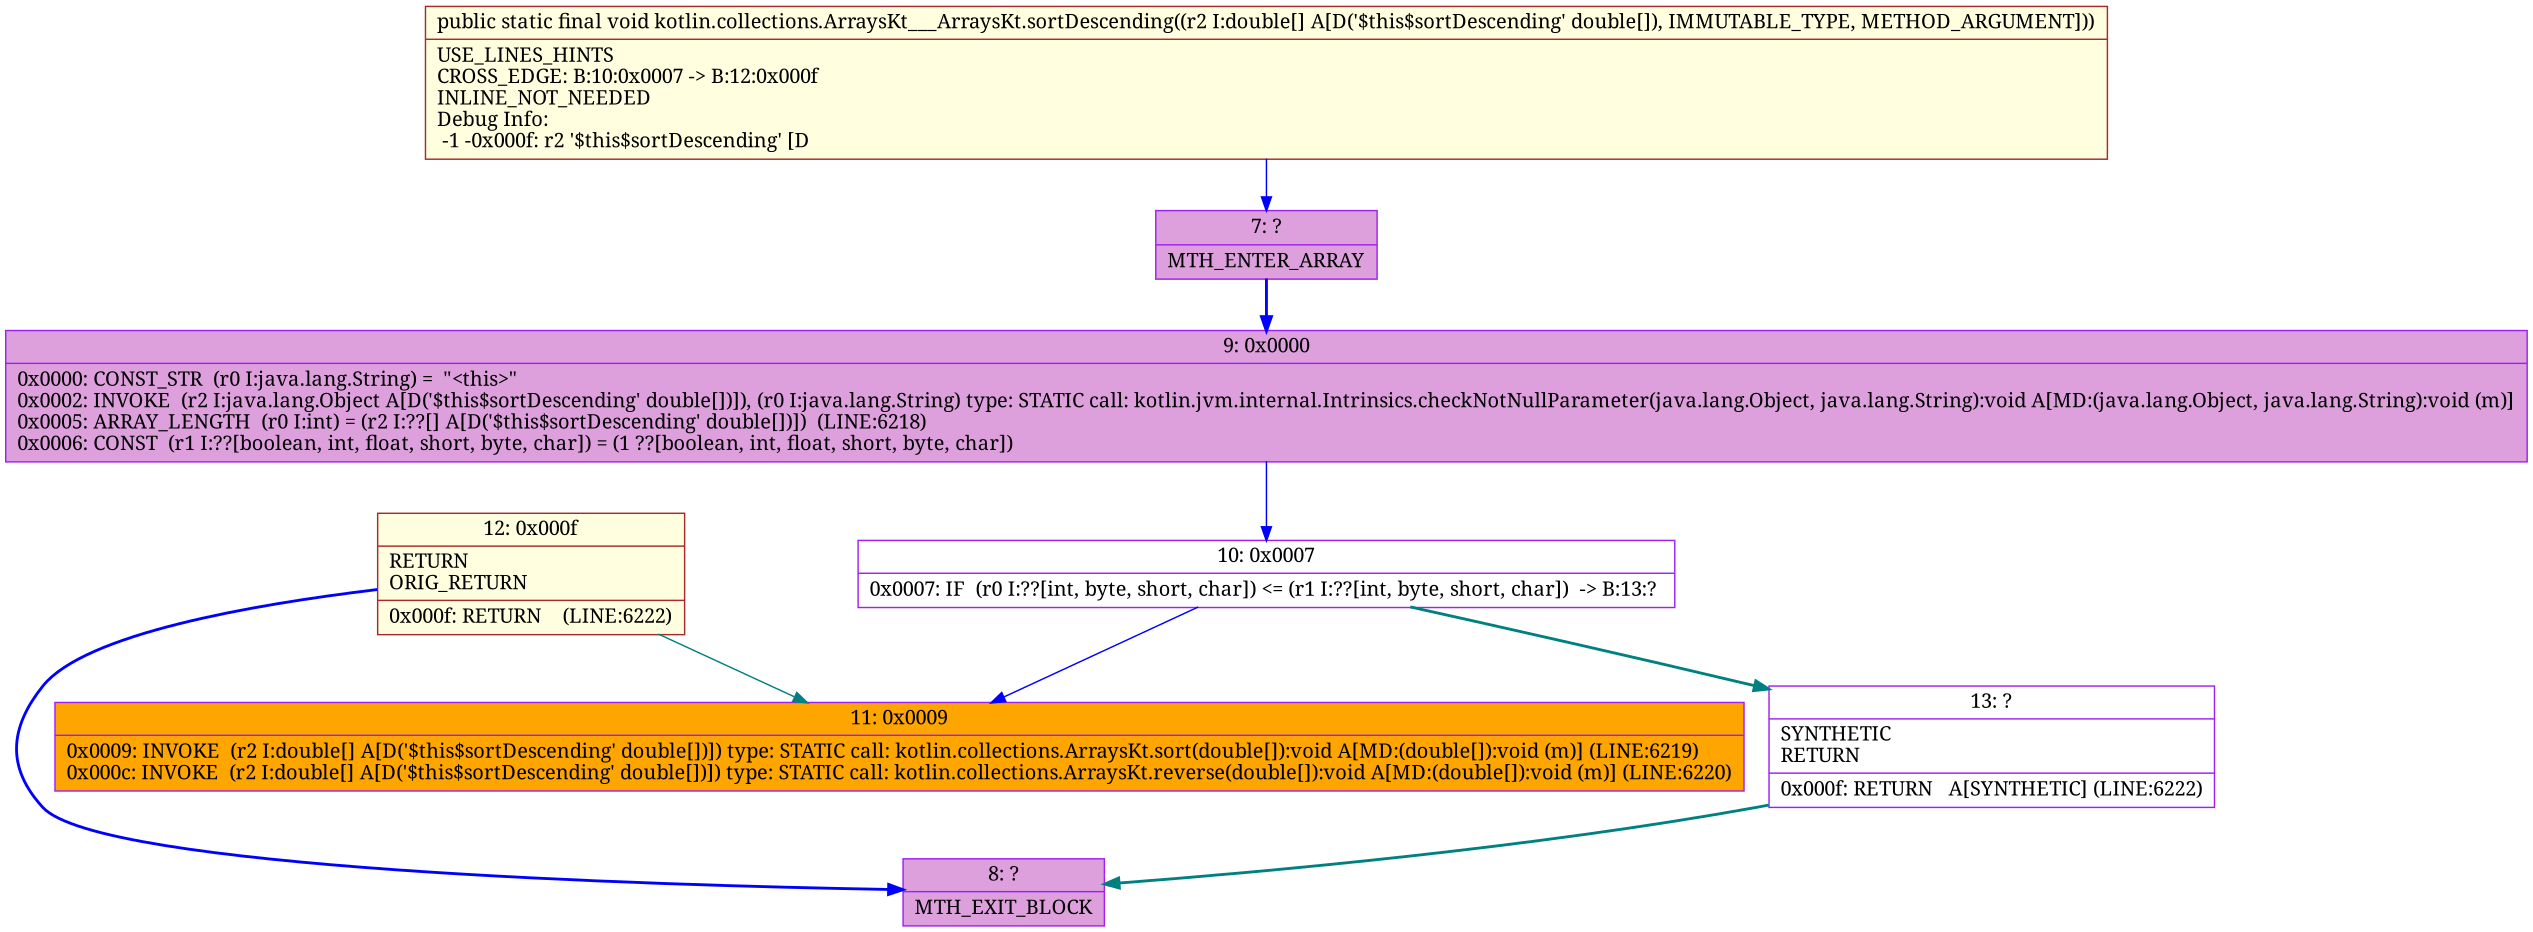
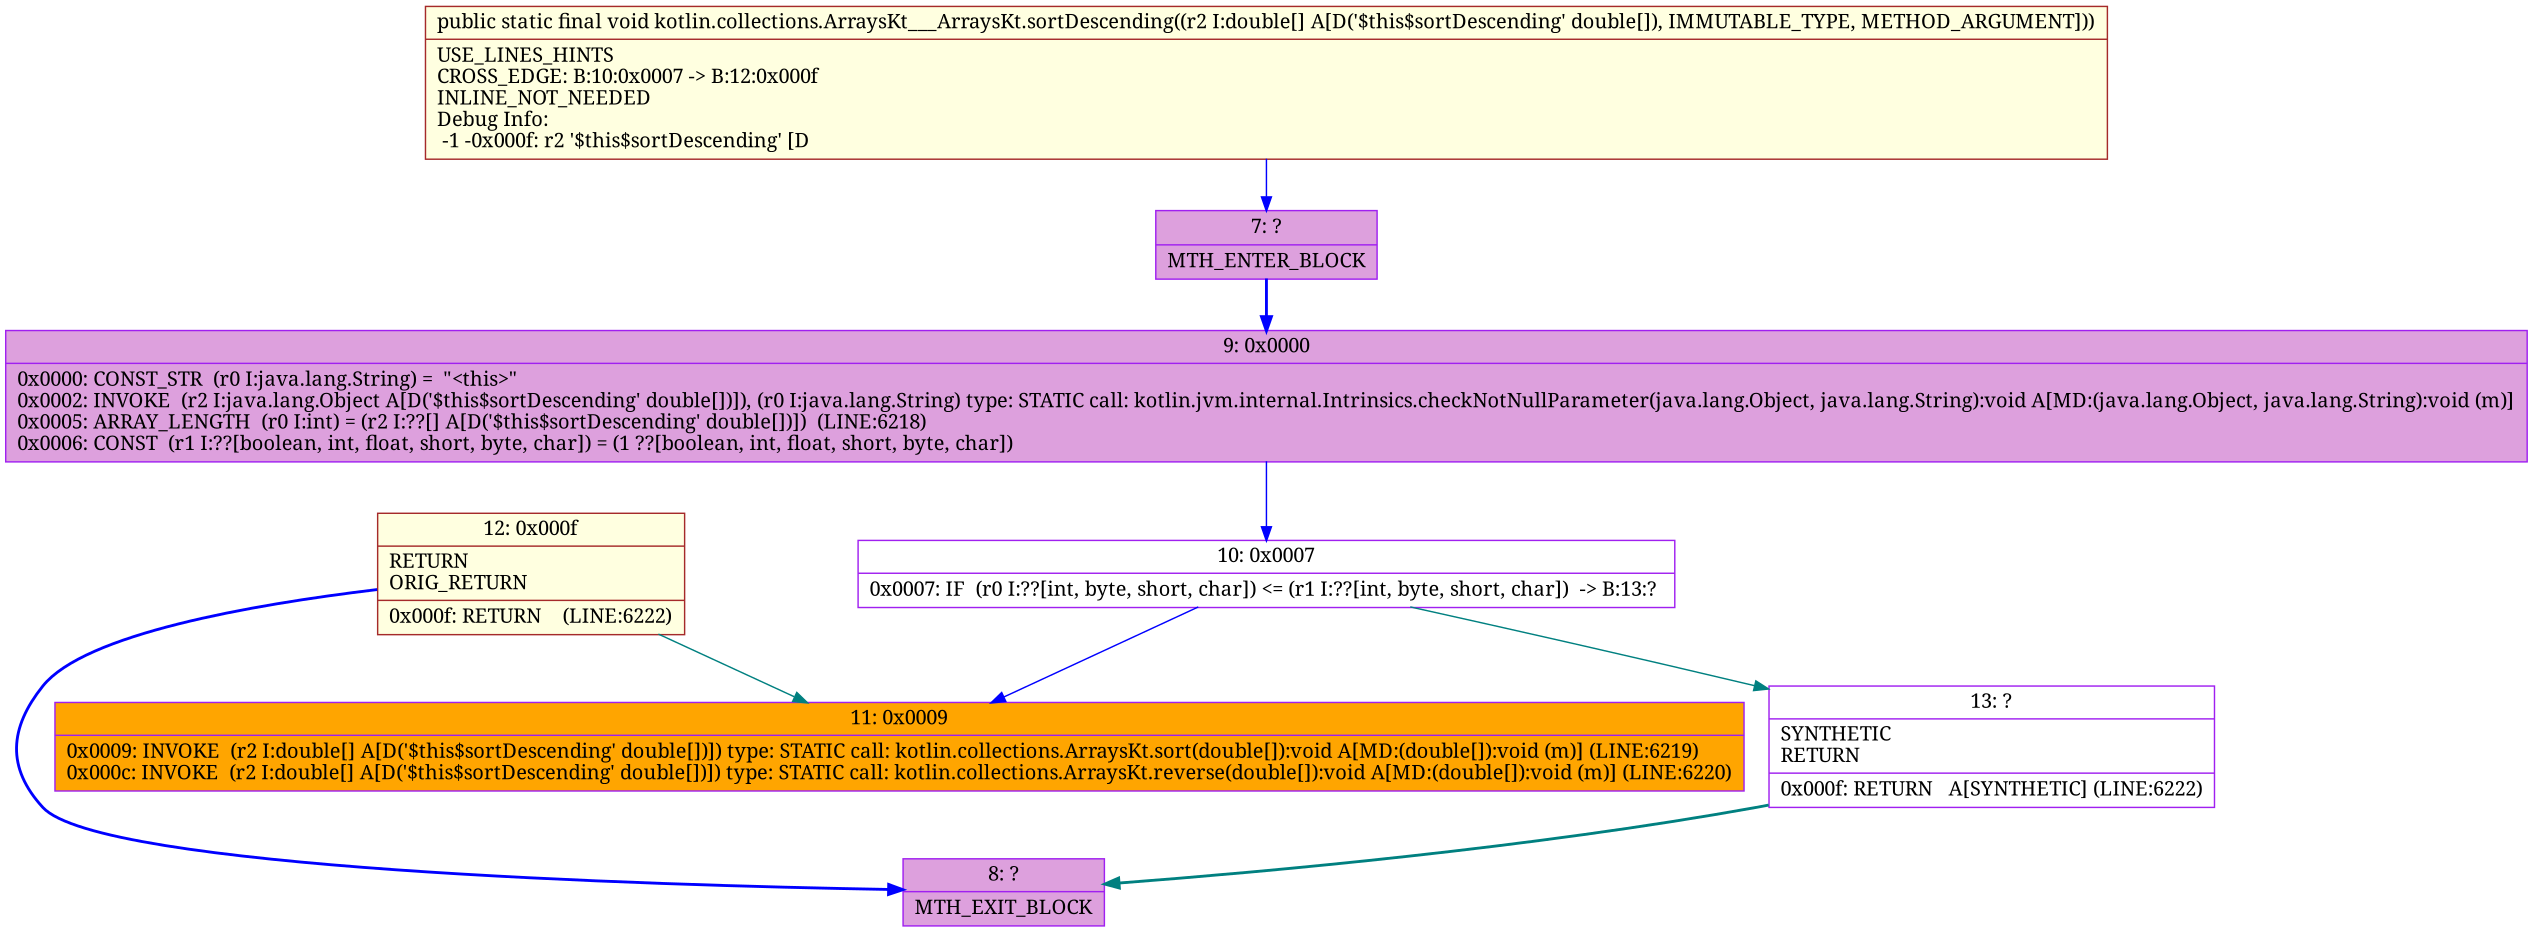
(1266, 261) -> (1266, 261)
(1583, 646) -> (1583, 646)
